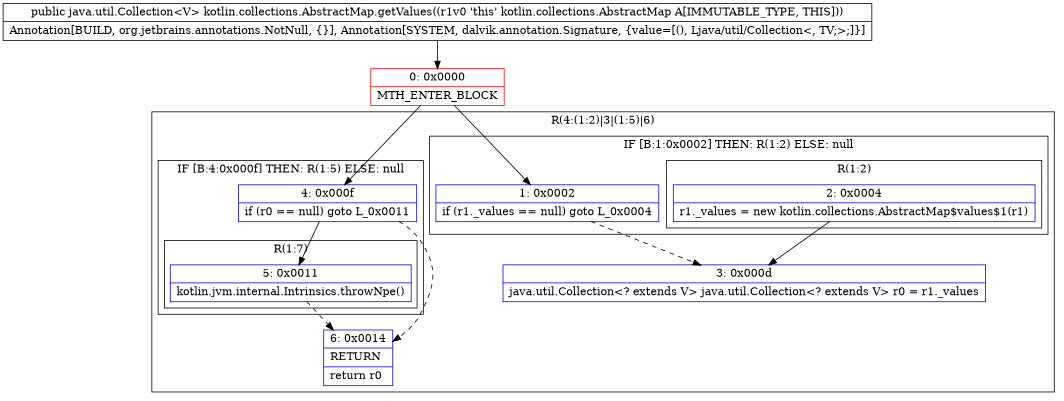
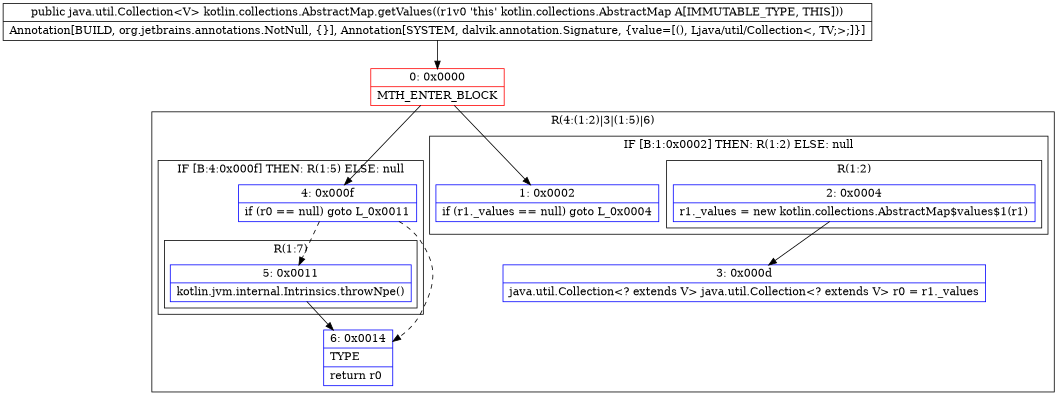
(313, 235) -> (313, 235)
(642, 242) -> none
(317, 313) -> (317, 313)
(355, 357) -> (345, 357)
